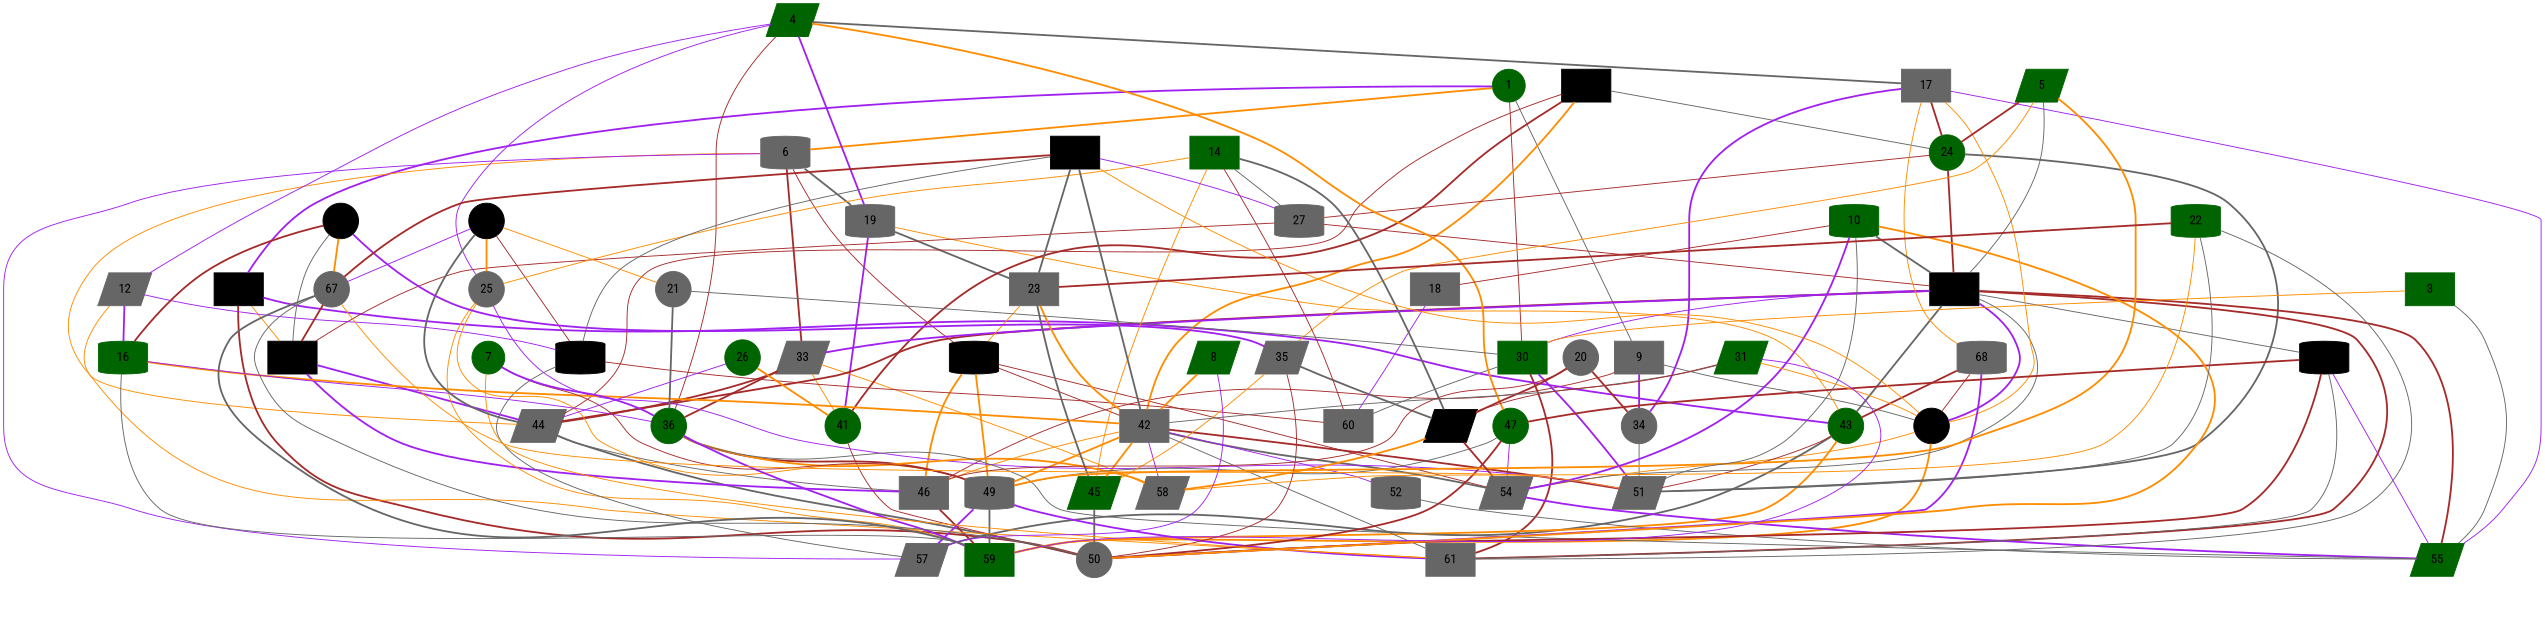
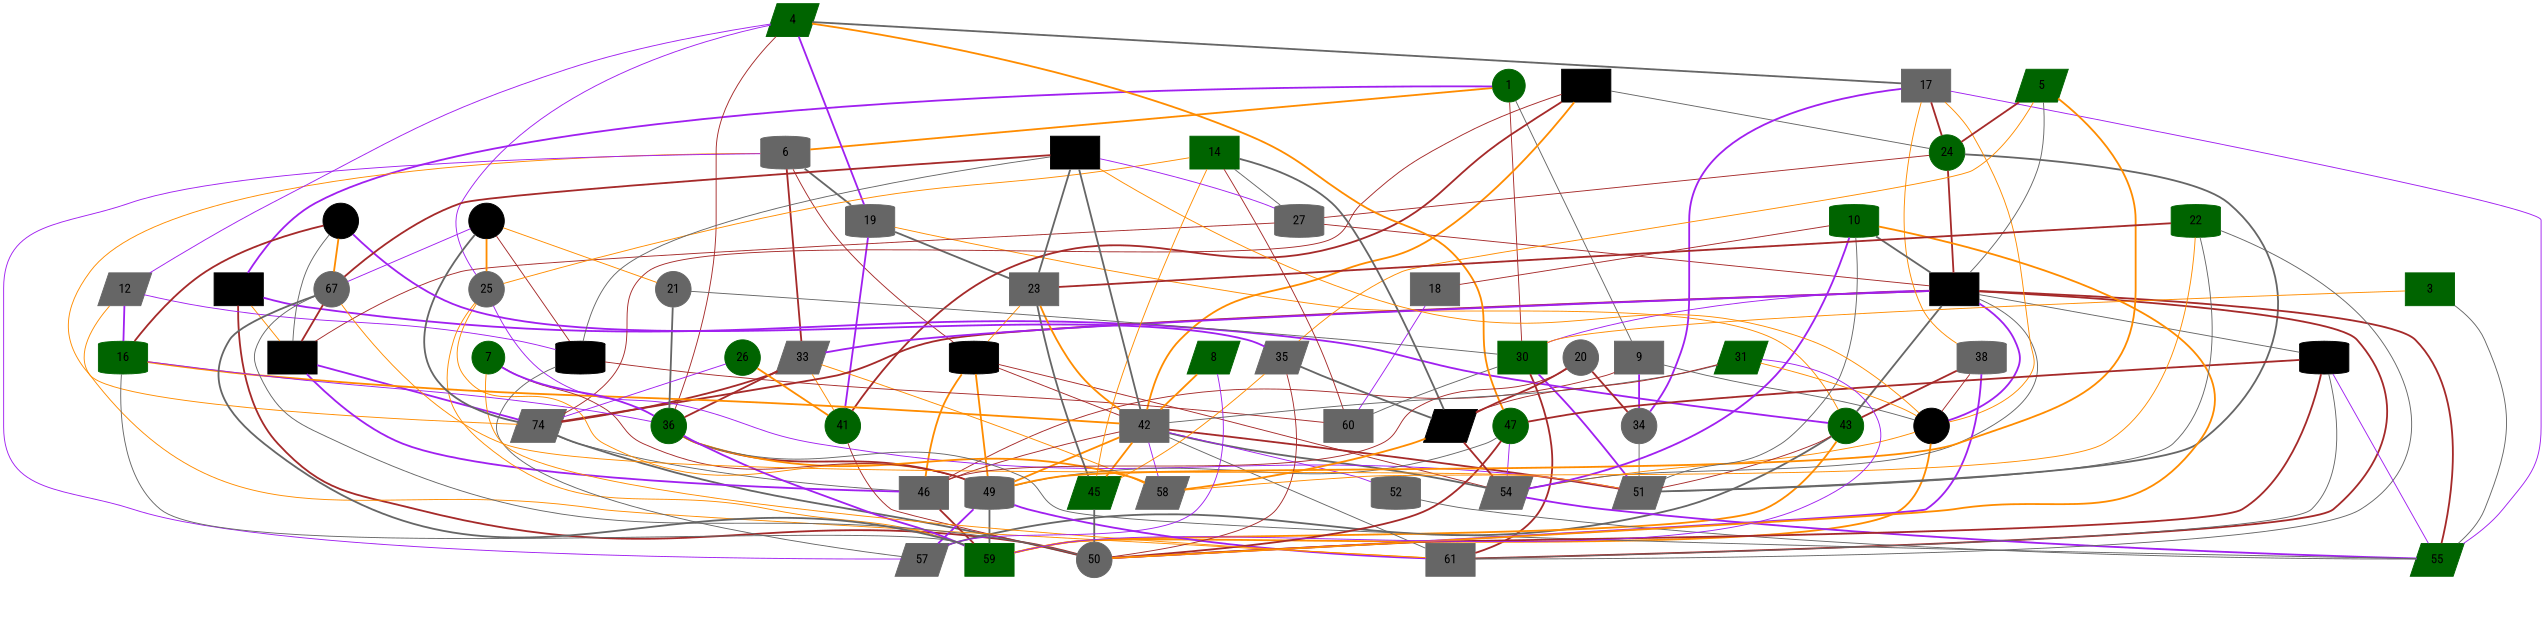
(1982, 358) -> (1982, 358)
(538, 426) -> (538, 426)
(1033, 453) -> (1033, 453)
